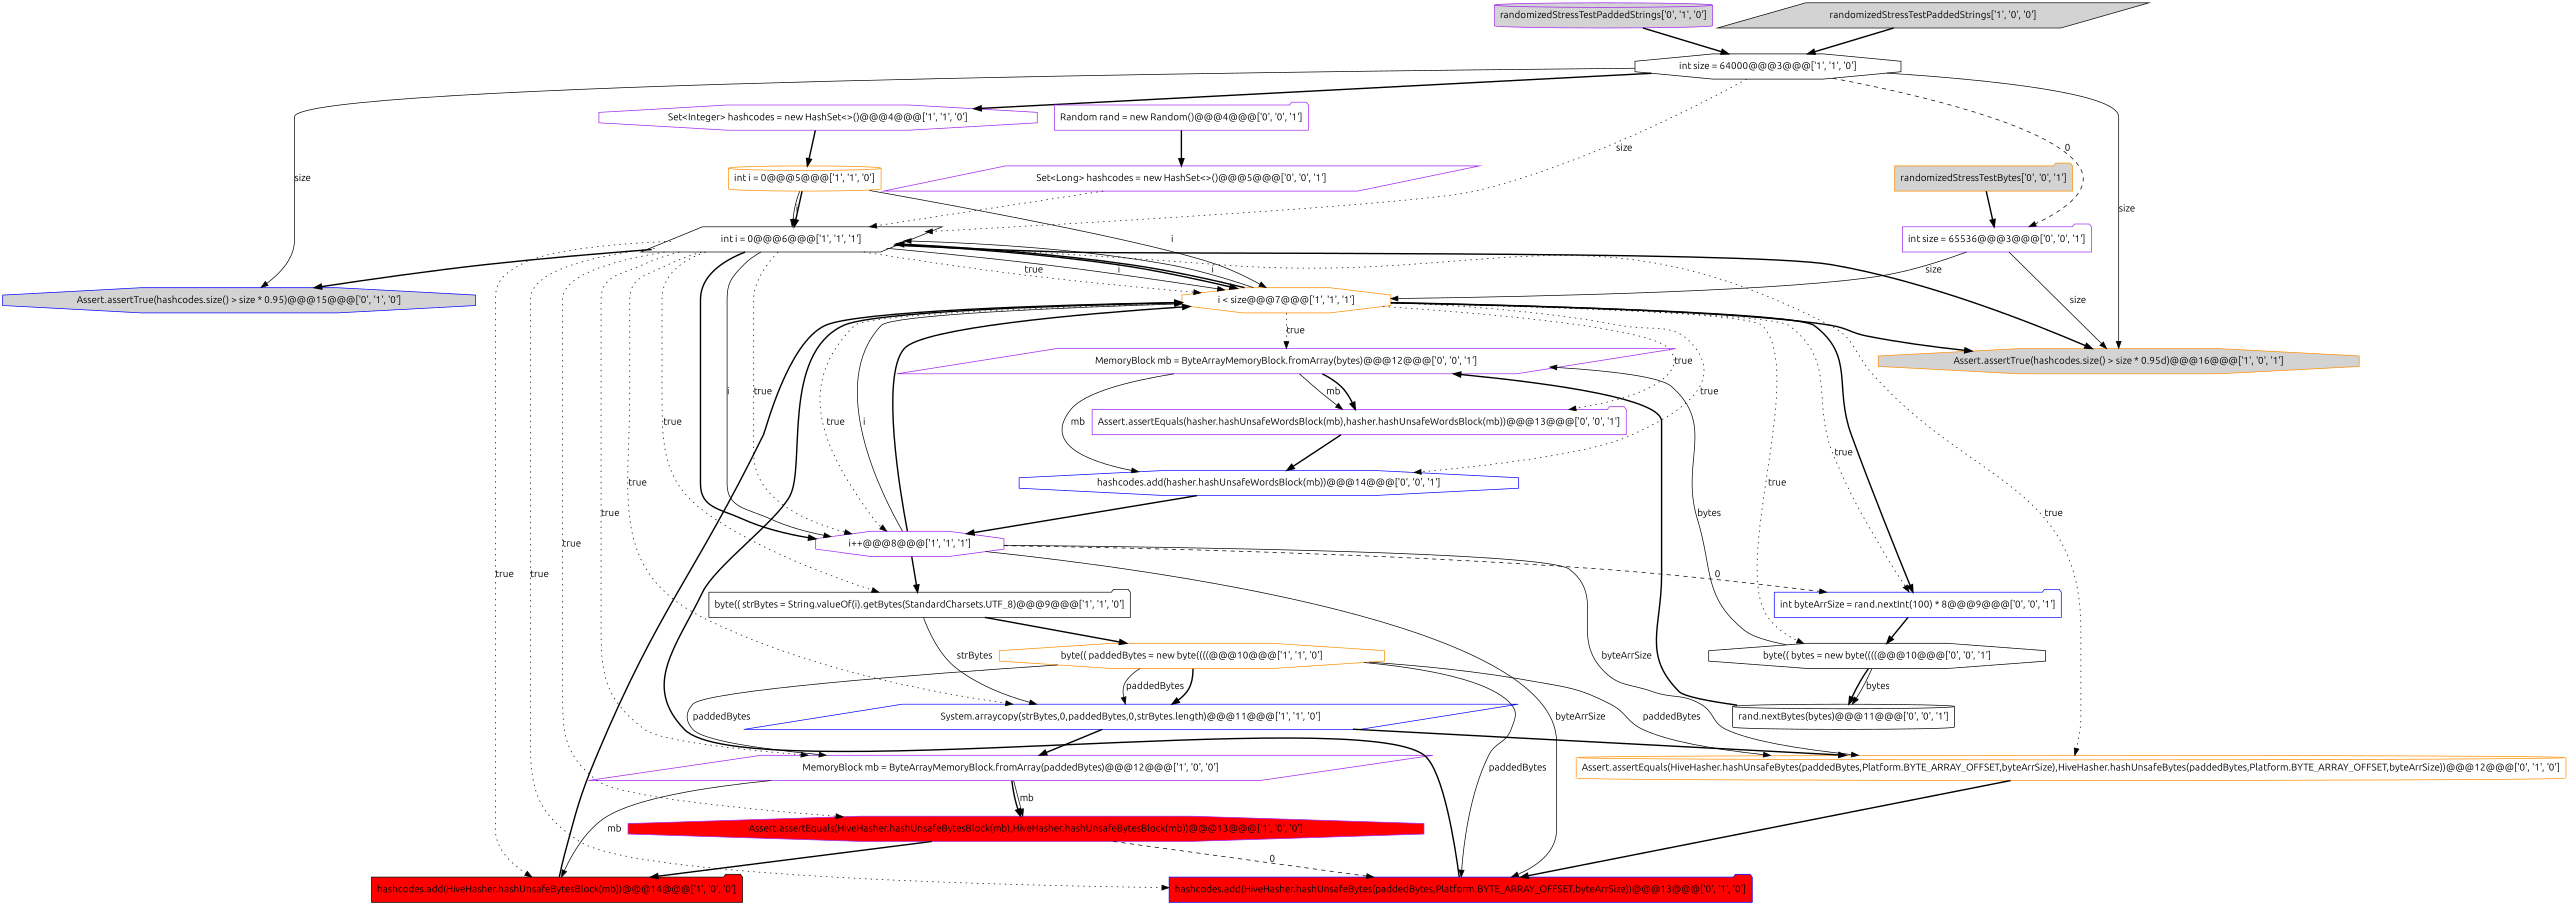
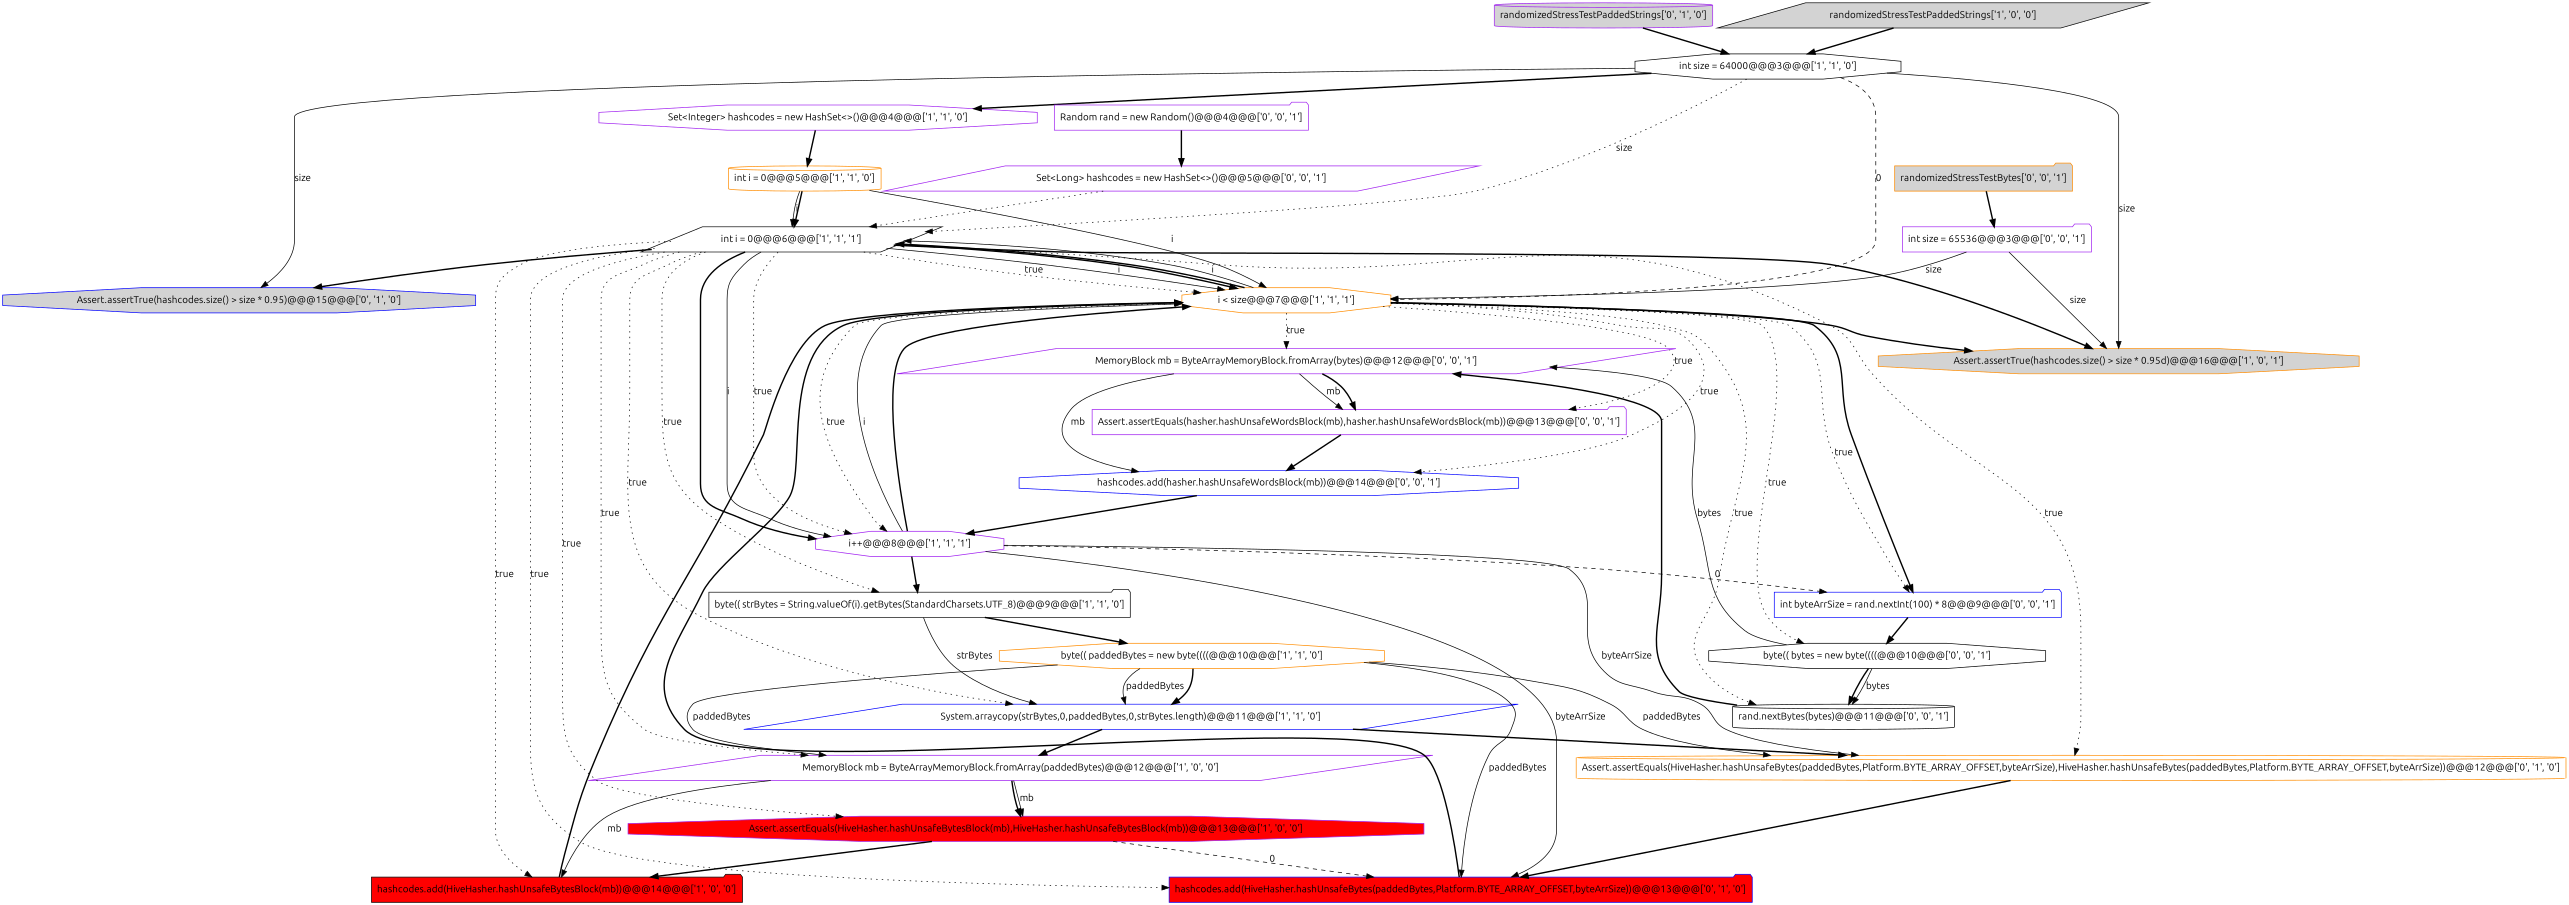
(2001, 121) -> (1749, 282)
none -> (1730, 377)
